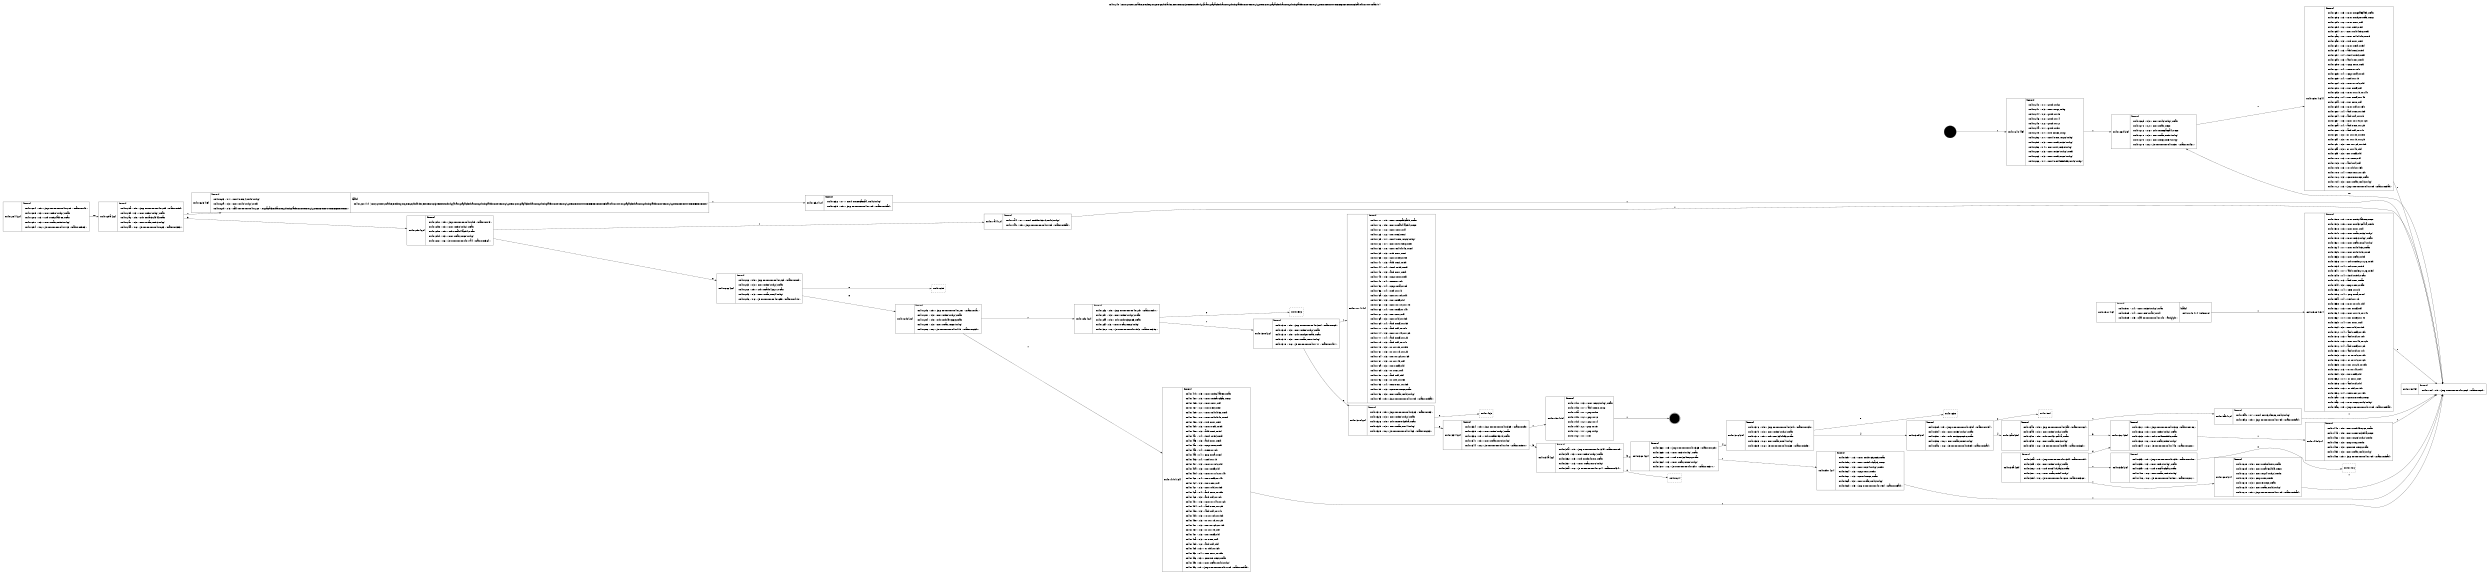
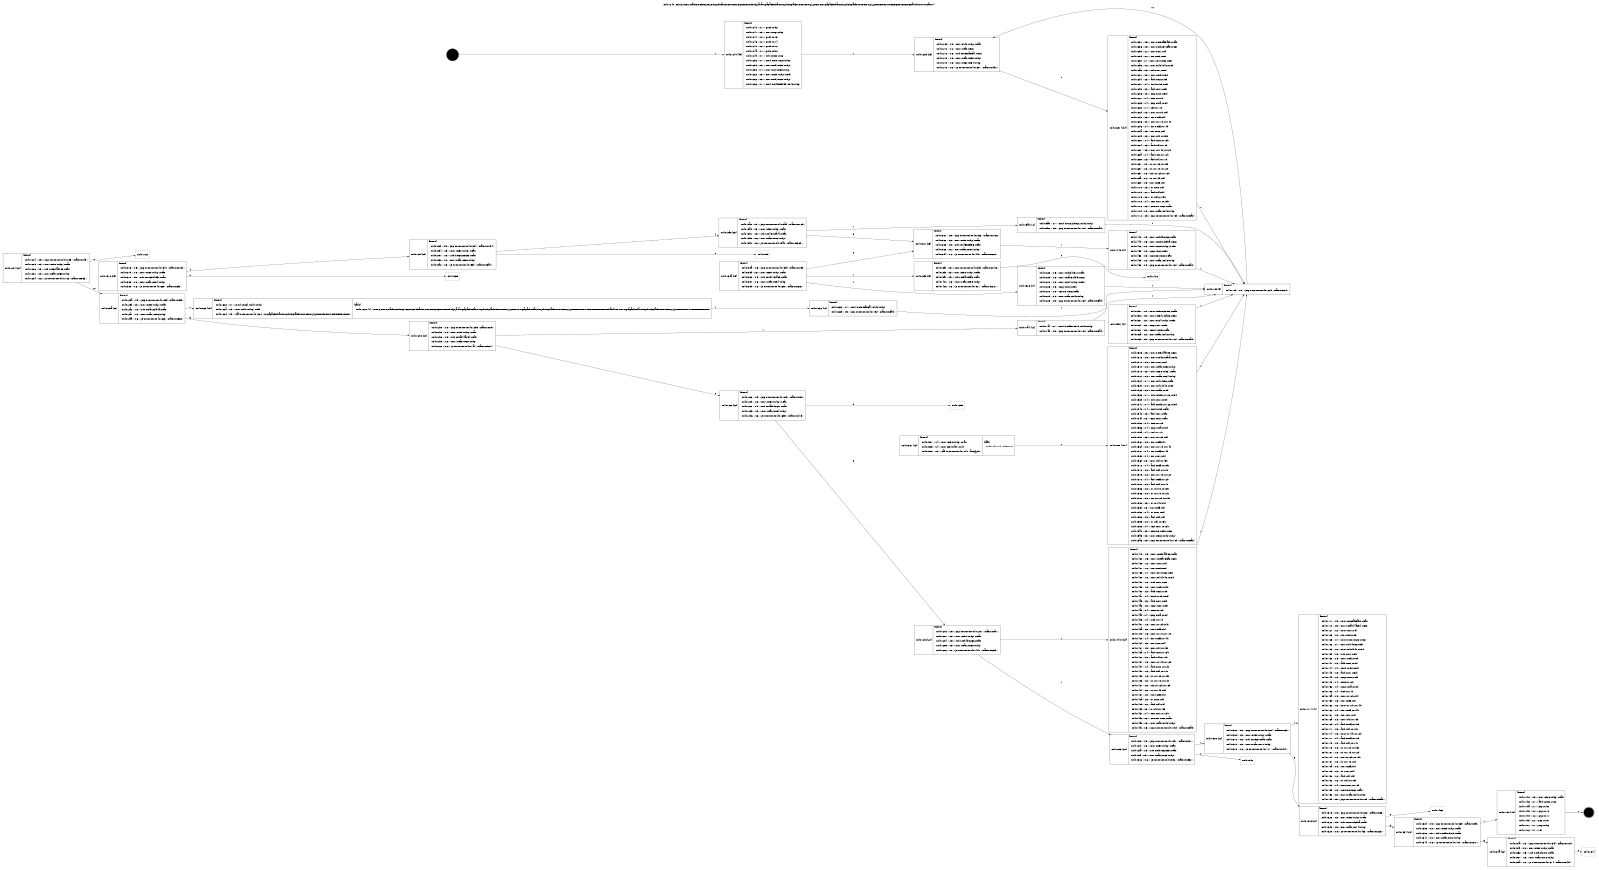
none -> (142, 255)
(1675, 456) -> none
